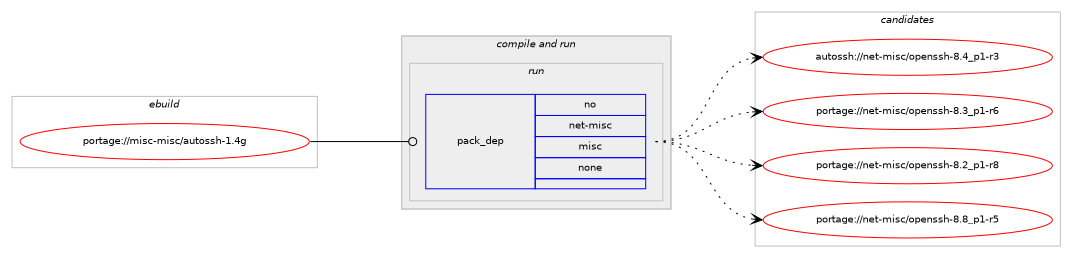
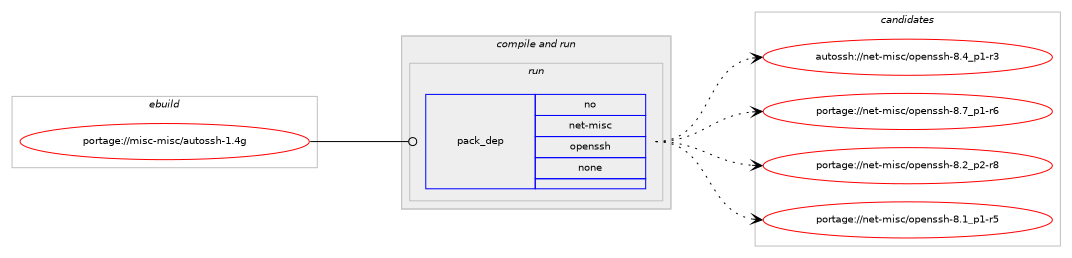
(908, 111) -> (908, 111)
(590, 147) -> (590, 147)
(908, 166) -> (908, 166)
(908, 220) -> (908, 220)
